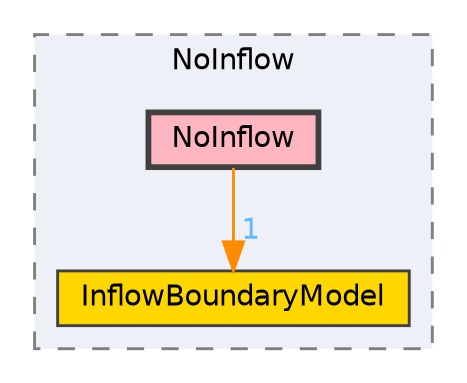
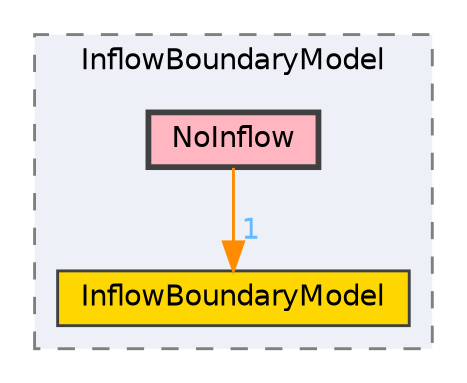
(233, 62) -> (233, 62)
